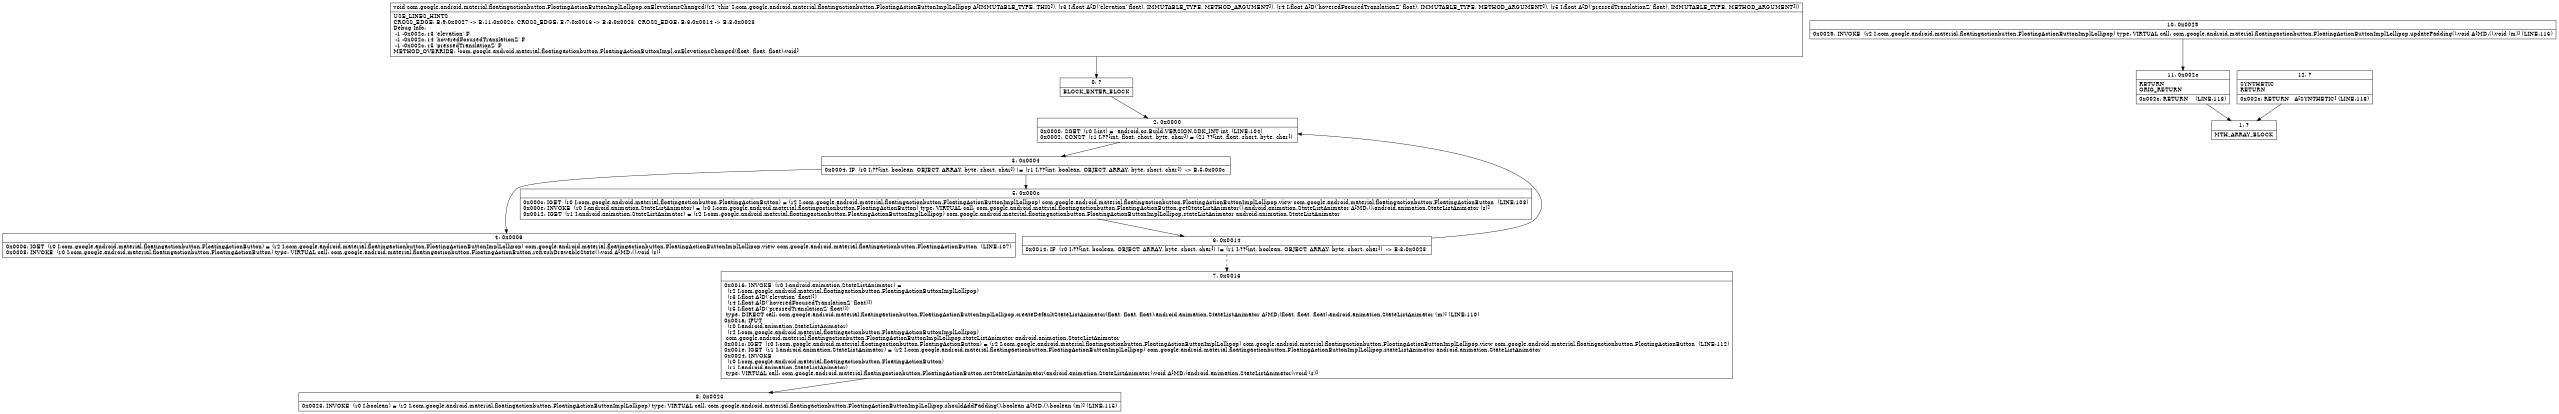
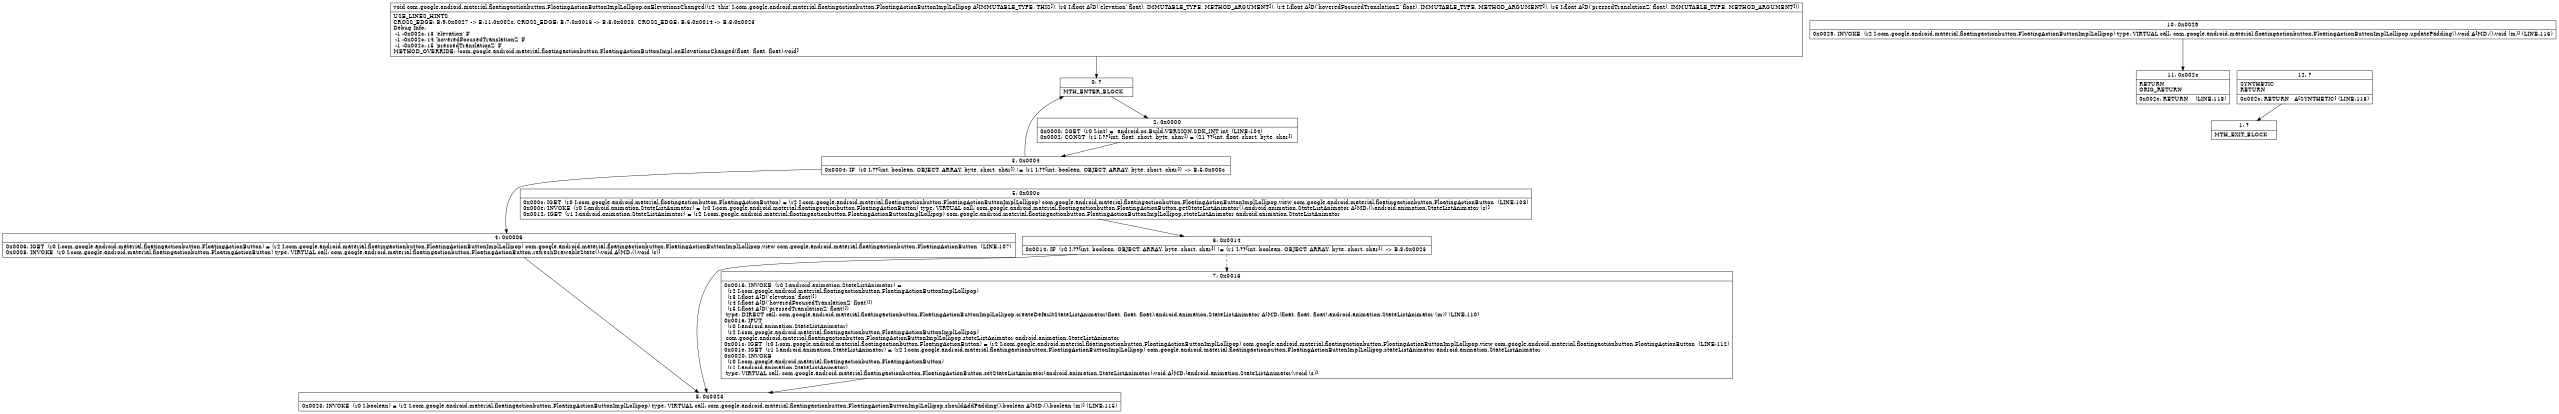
(1096, 92) -> (1093, 92)
(2217, 111) -> none
(2244, 135) -> (2241, 135)
(1491, 164) -> (835, 261)
(1026, 180) -> (1032, 121)
none -> (610, 324)
(750, 356) -> (750, 356)
